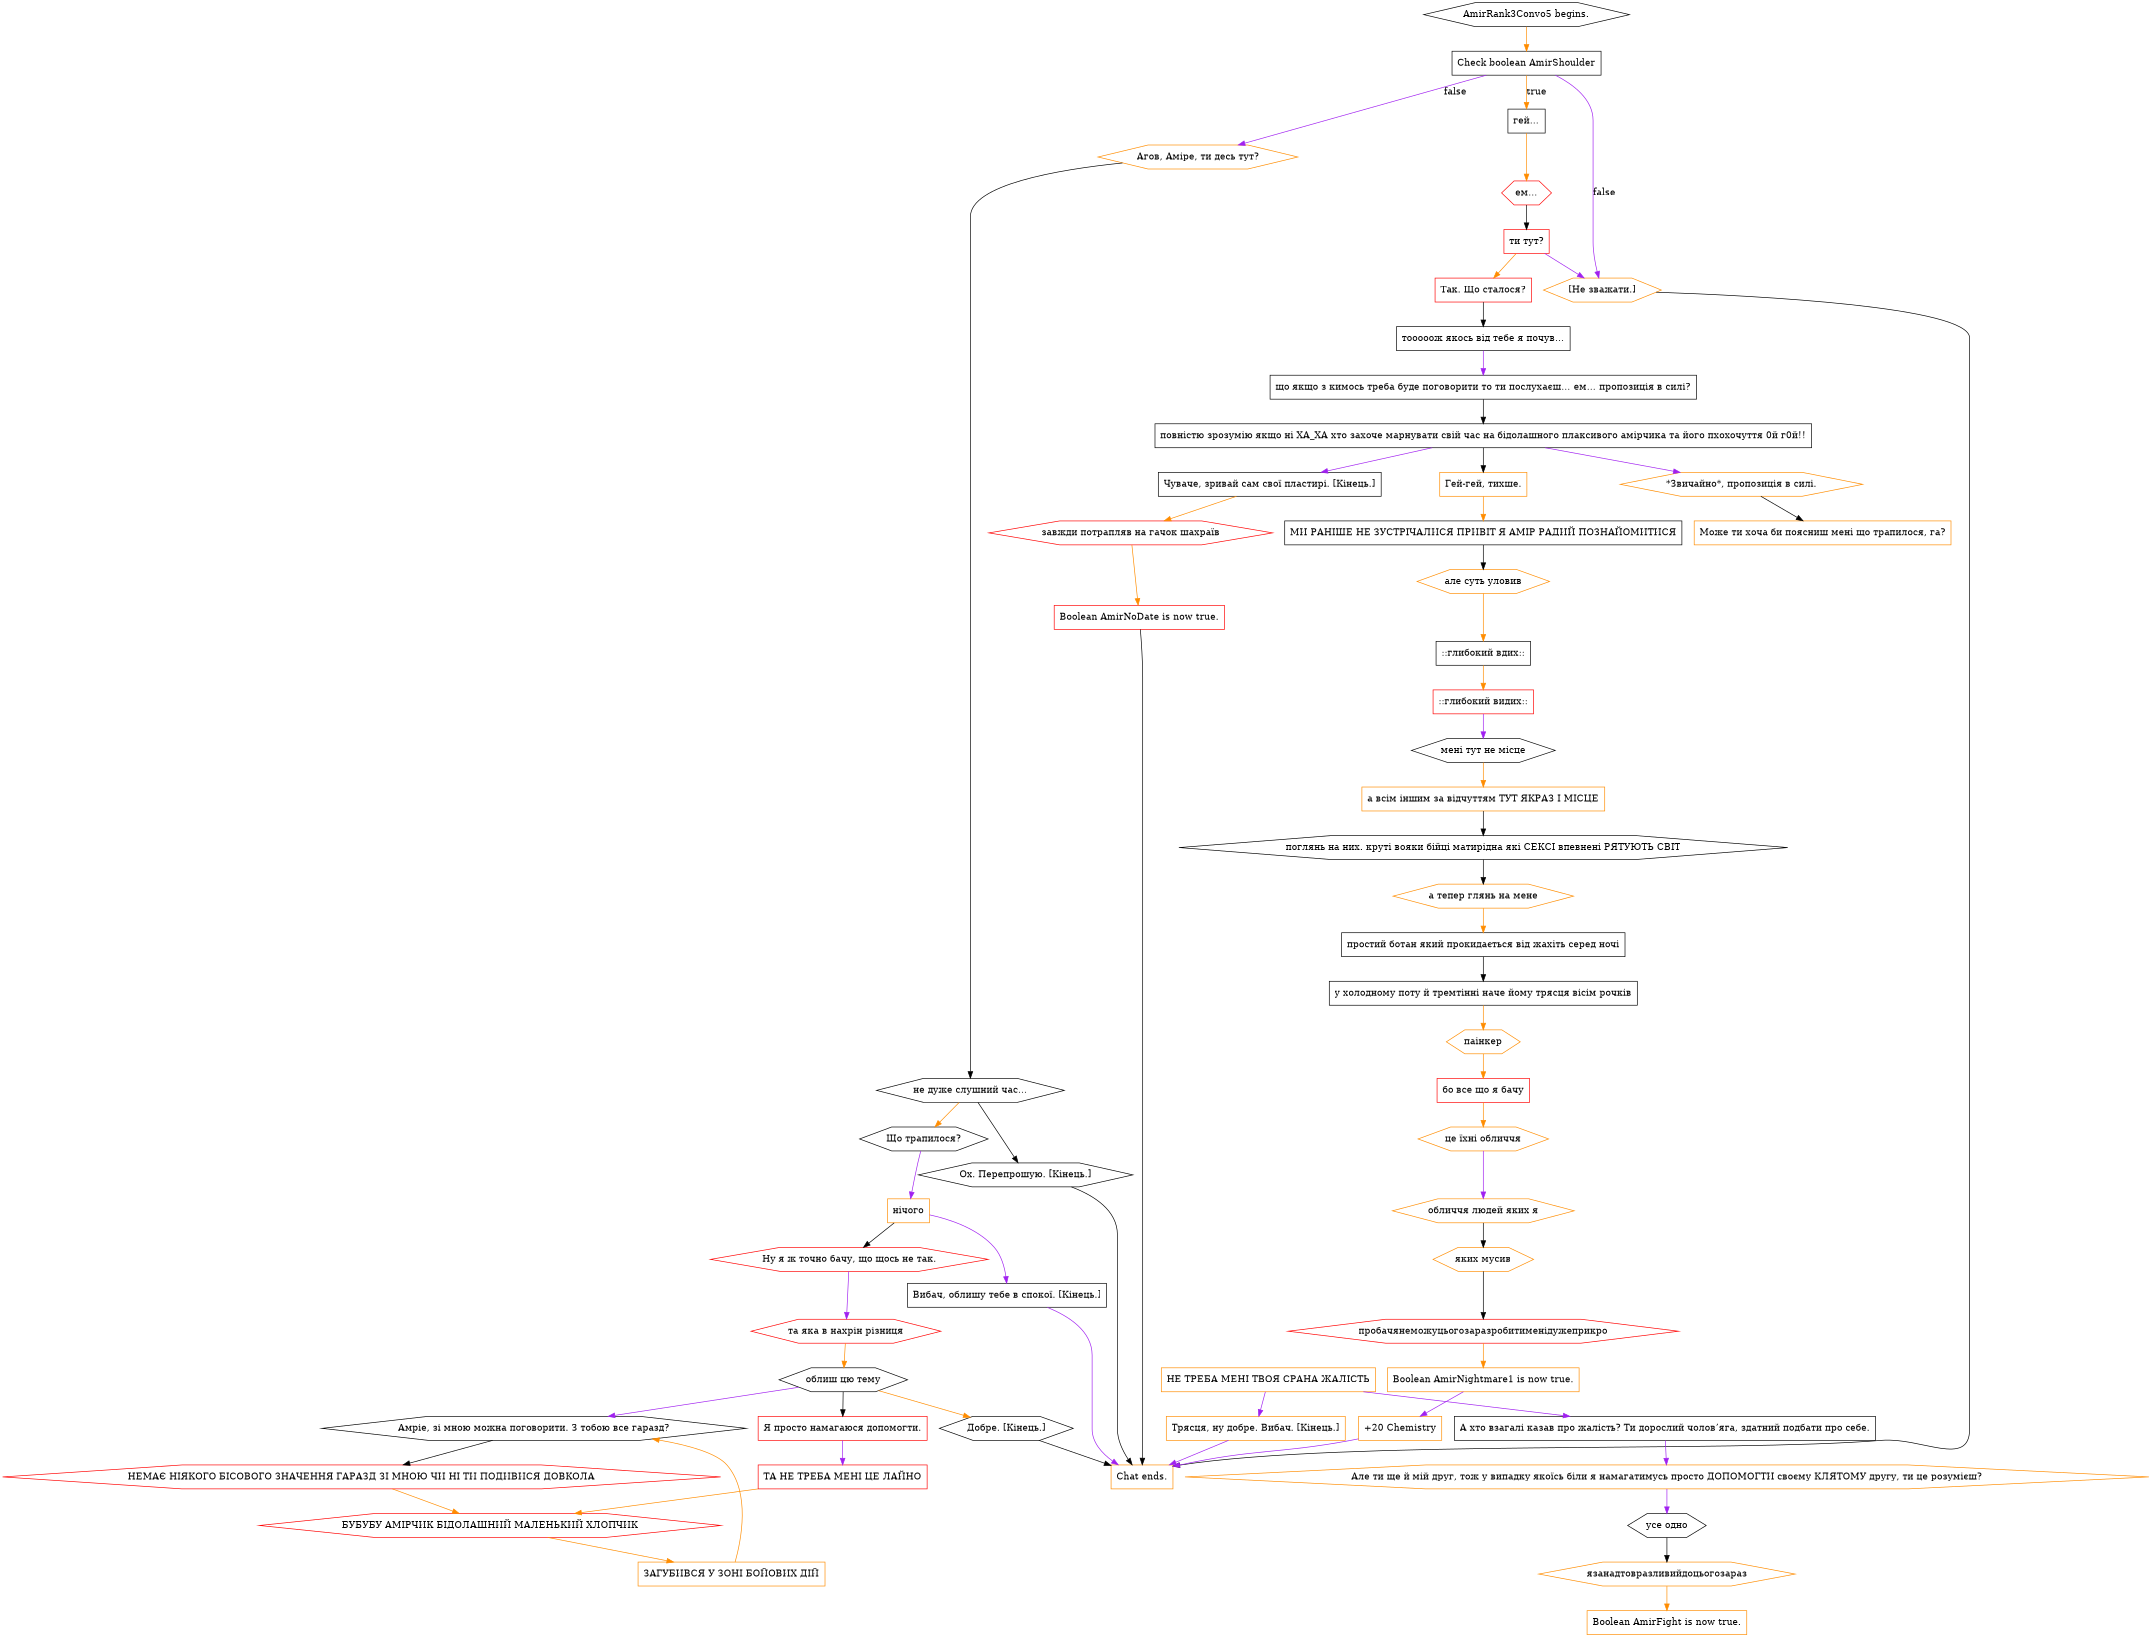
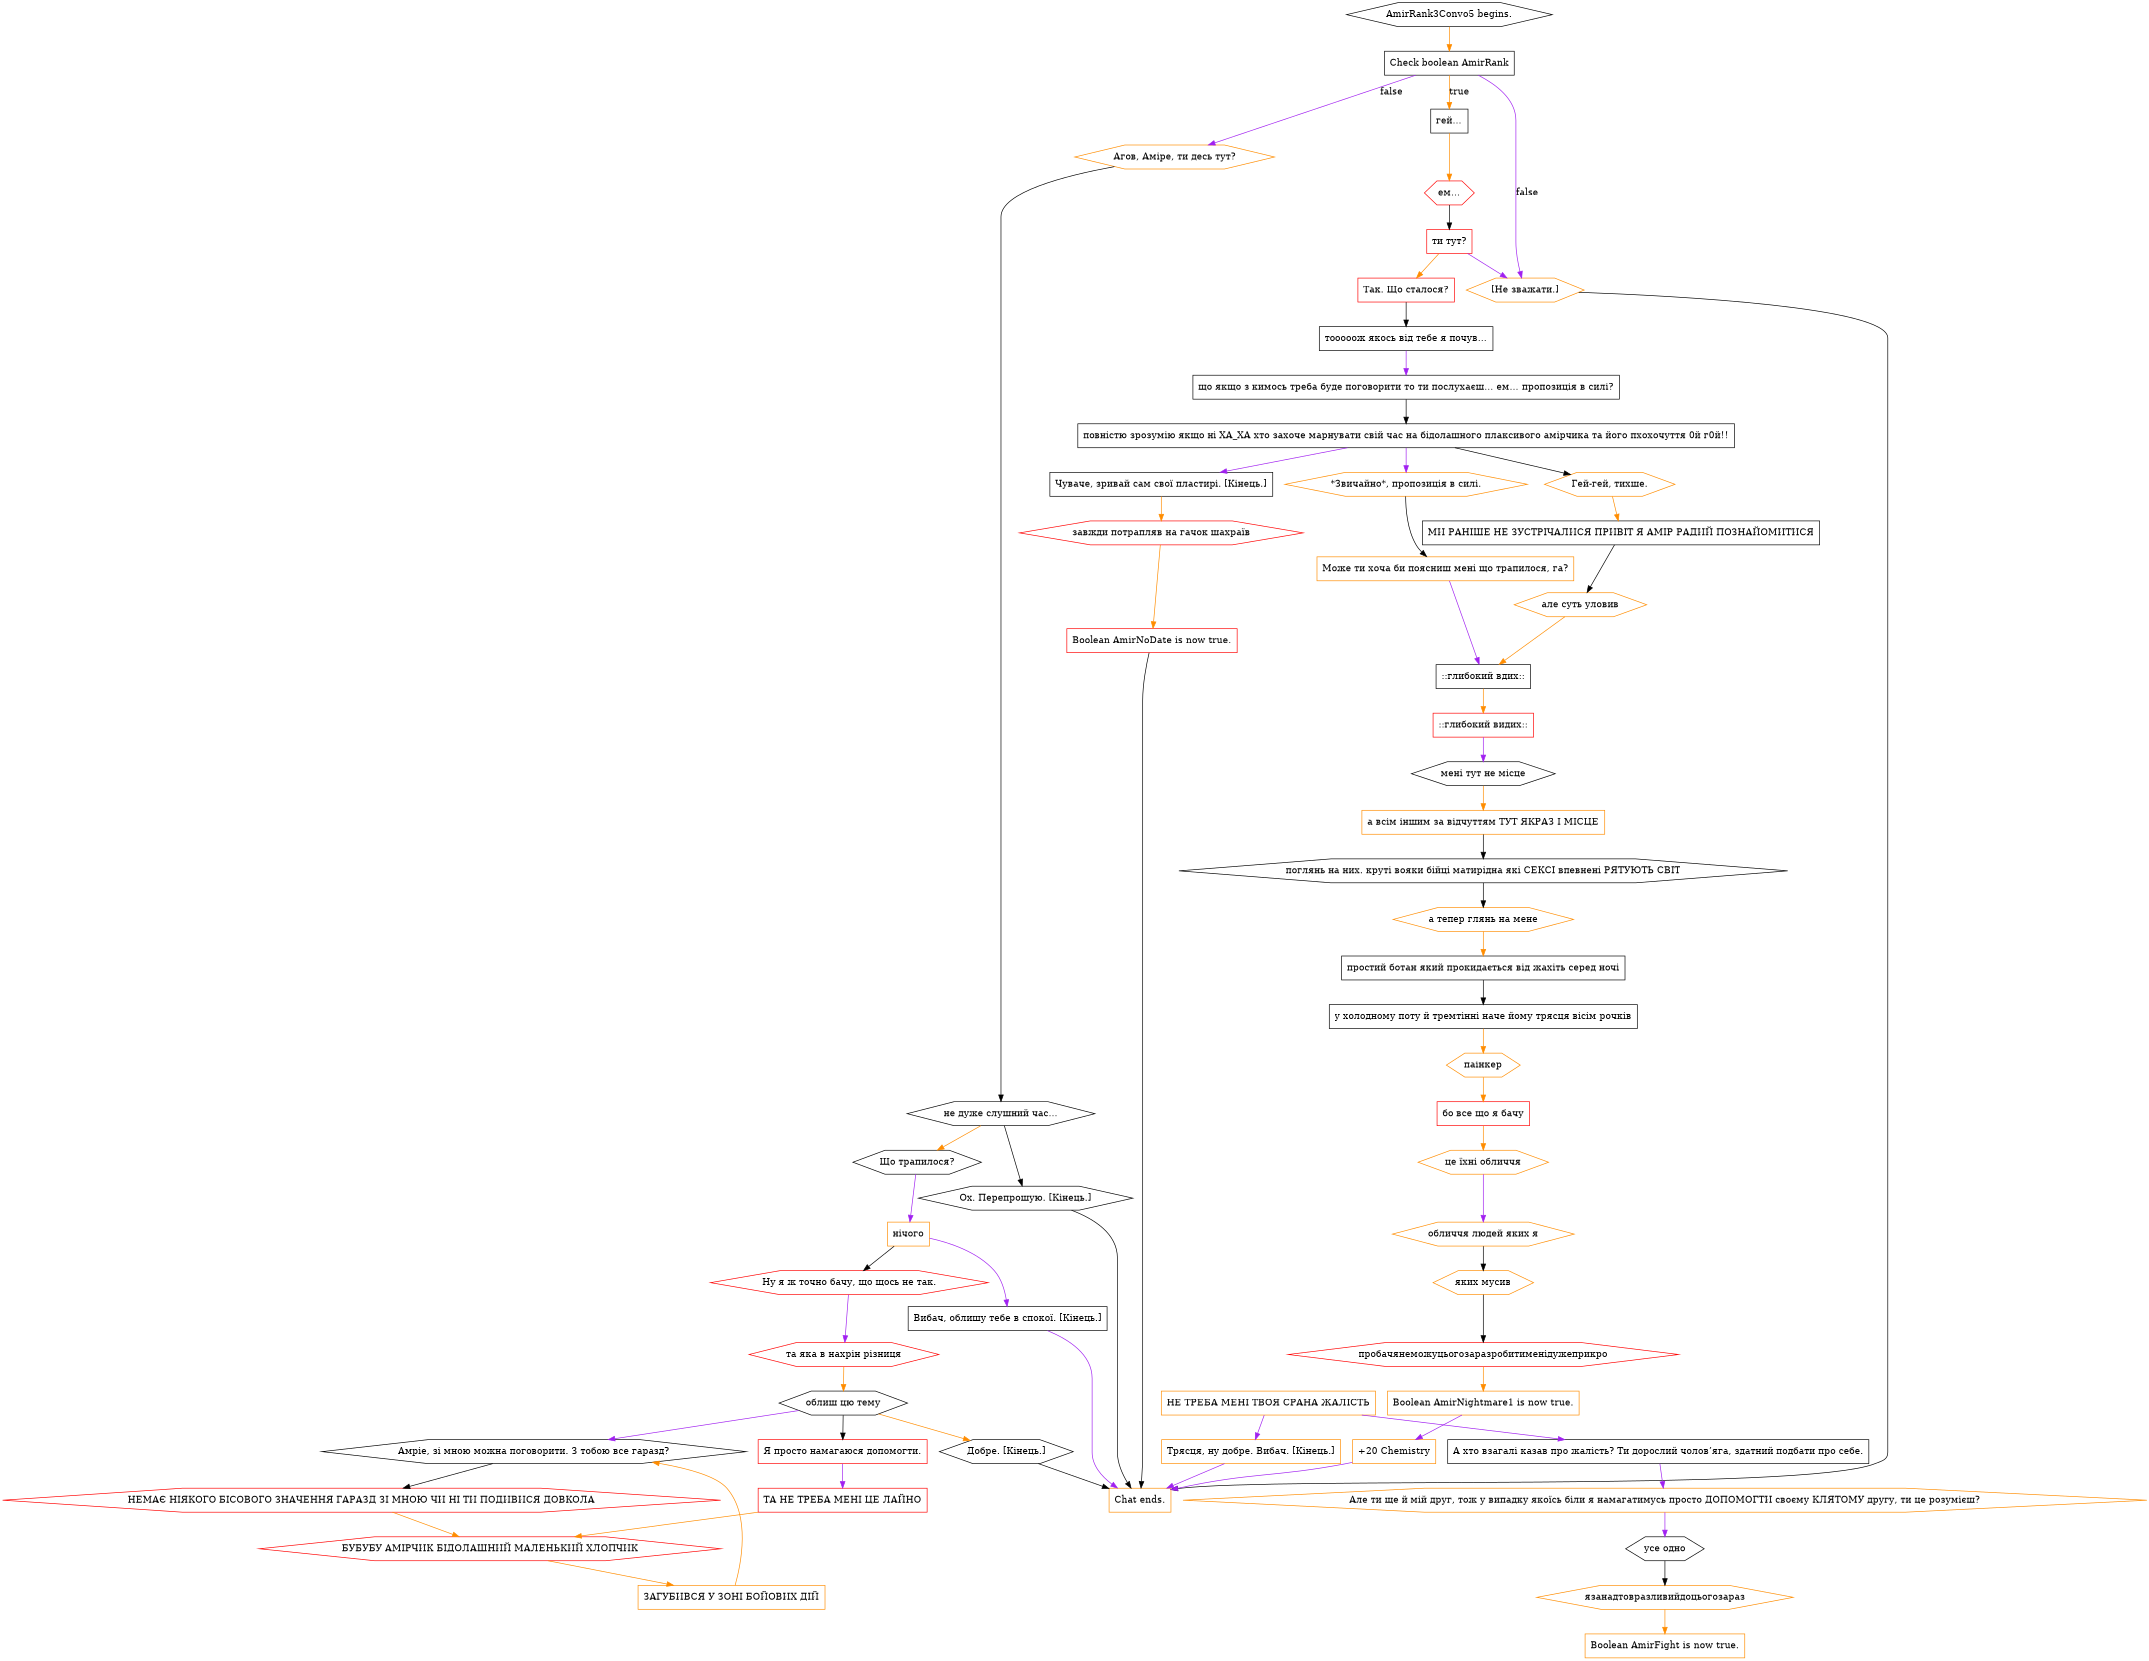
(1527, 63) -> (1449, 63)
(1483, 484) -> (1610, 484)
none -> (1463, 619)
